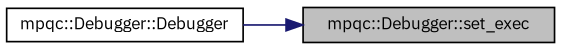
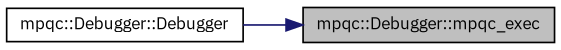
(429, 25) -> (429, 25)
